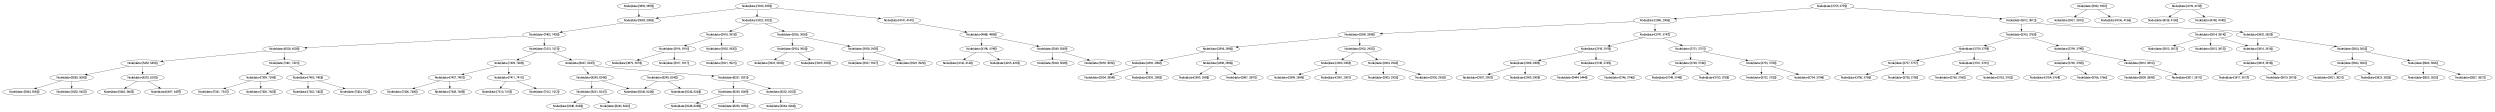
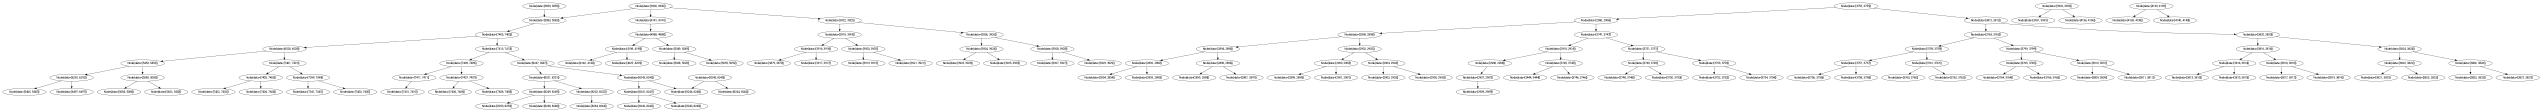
(2233, 42) -> (2247, 56)
none -> (863, 63)
(1525, 70) -> (1478, 84)
(544, 92) -> none
